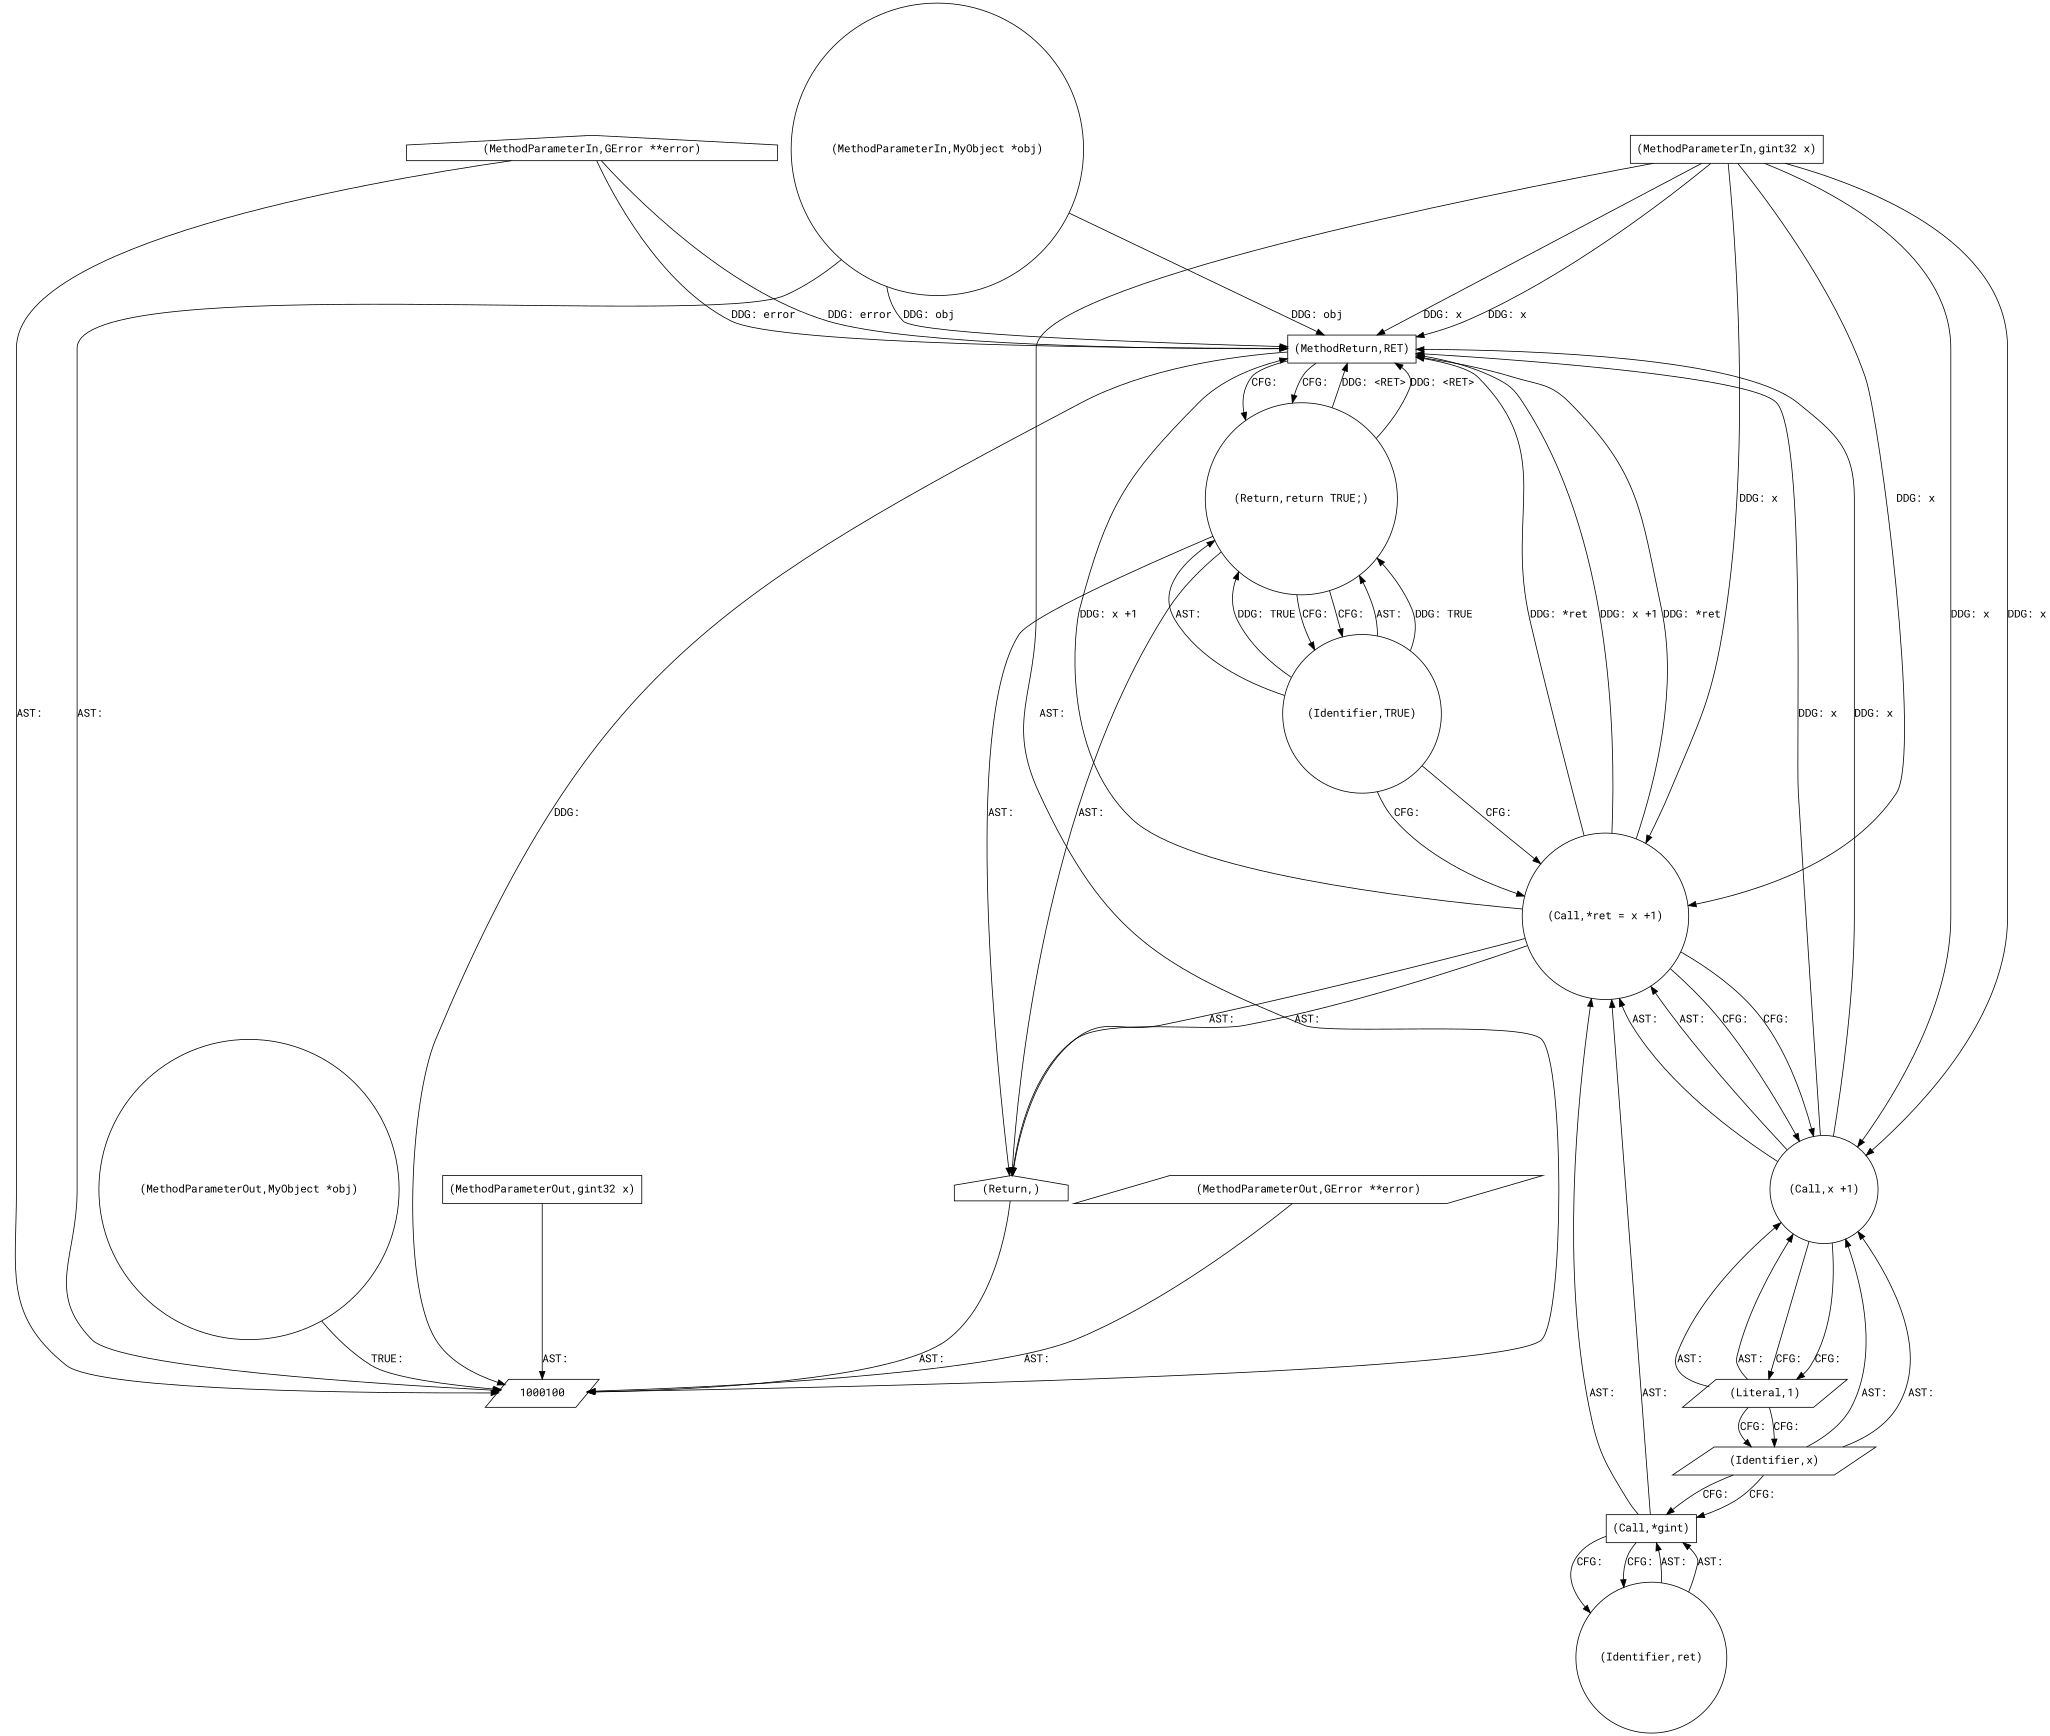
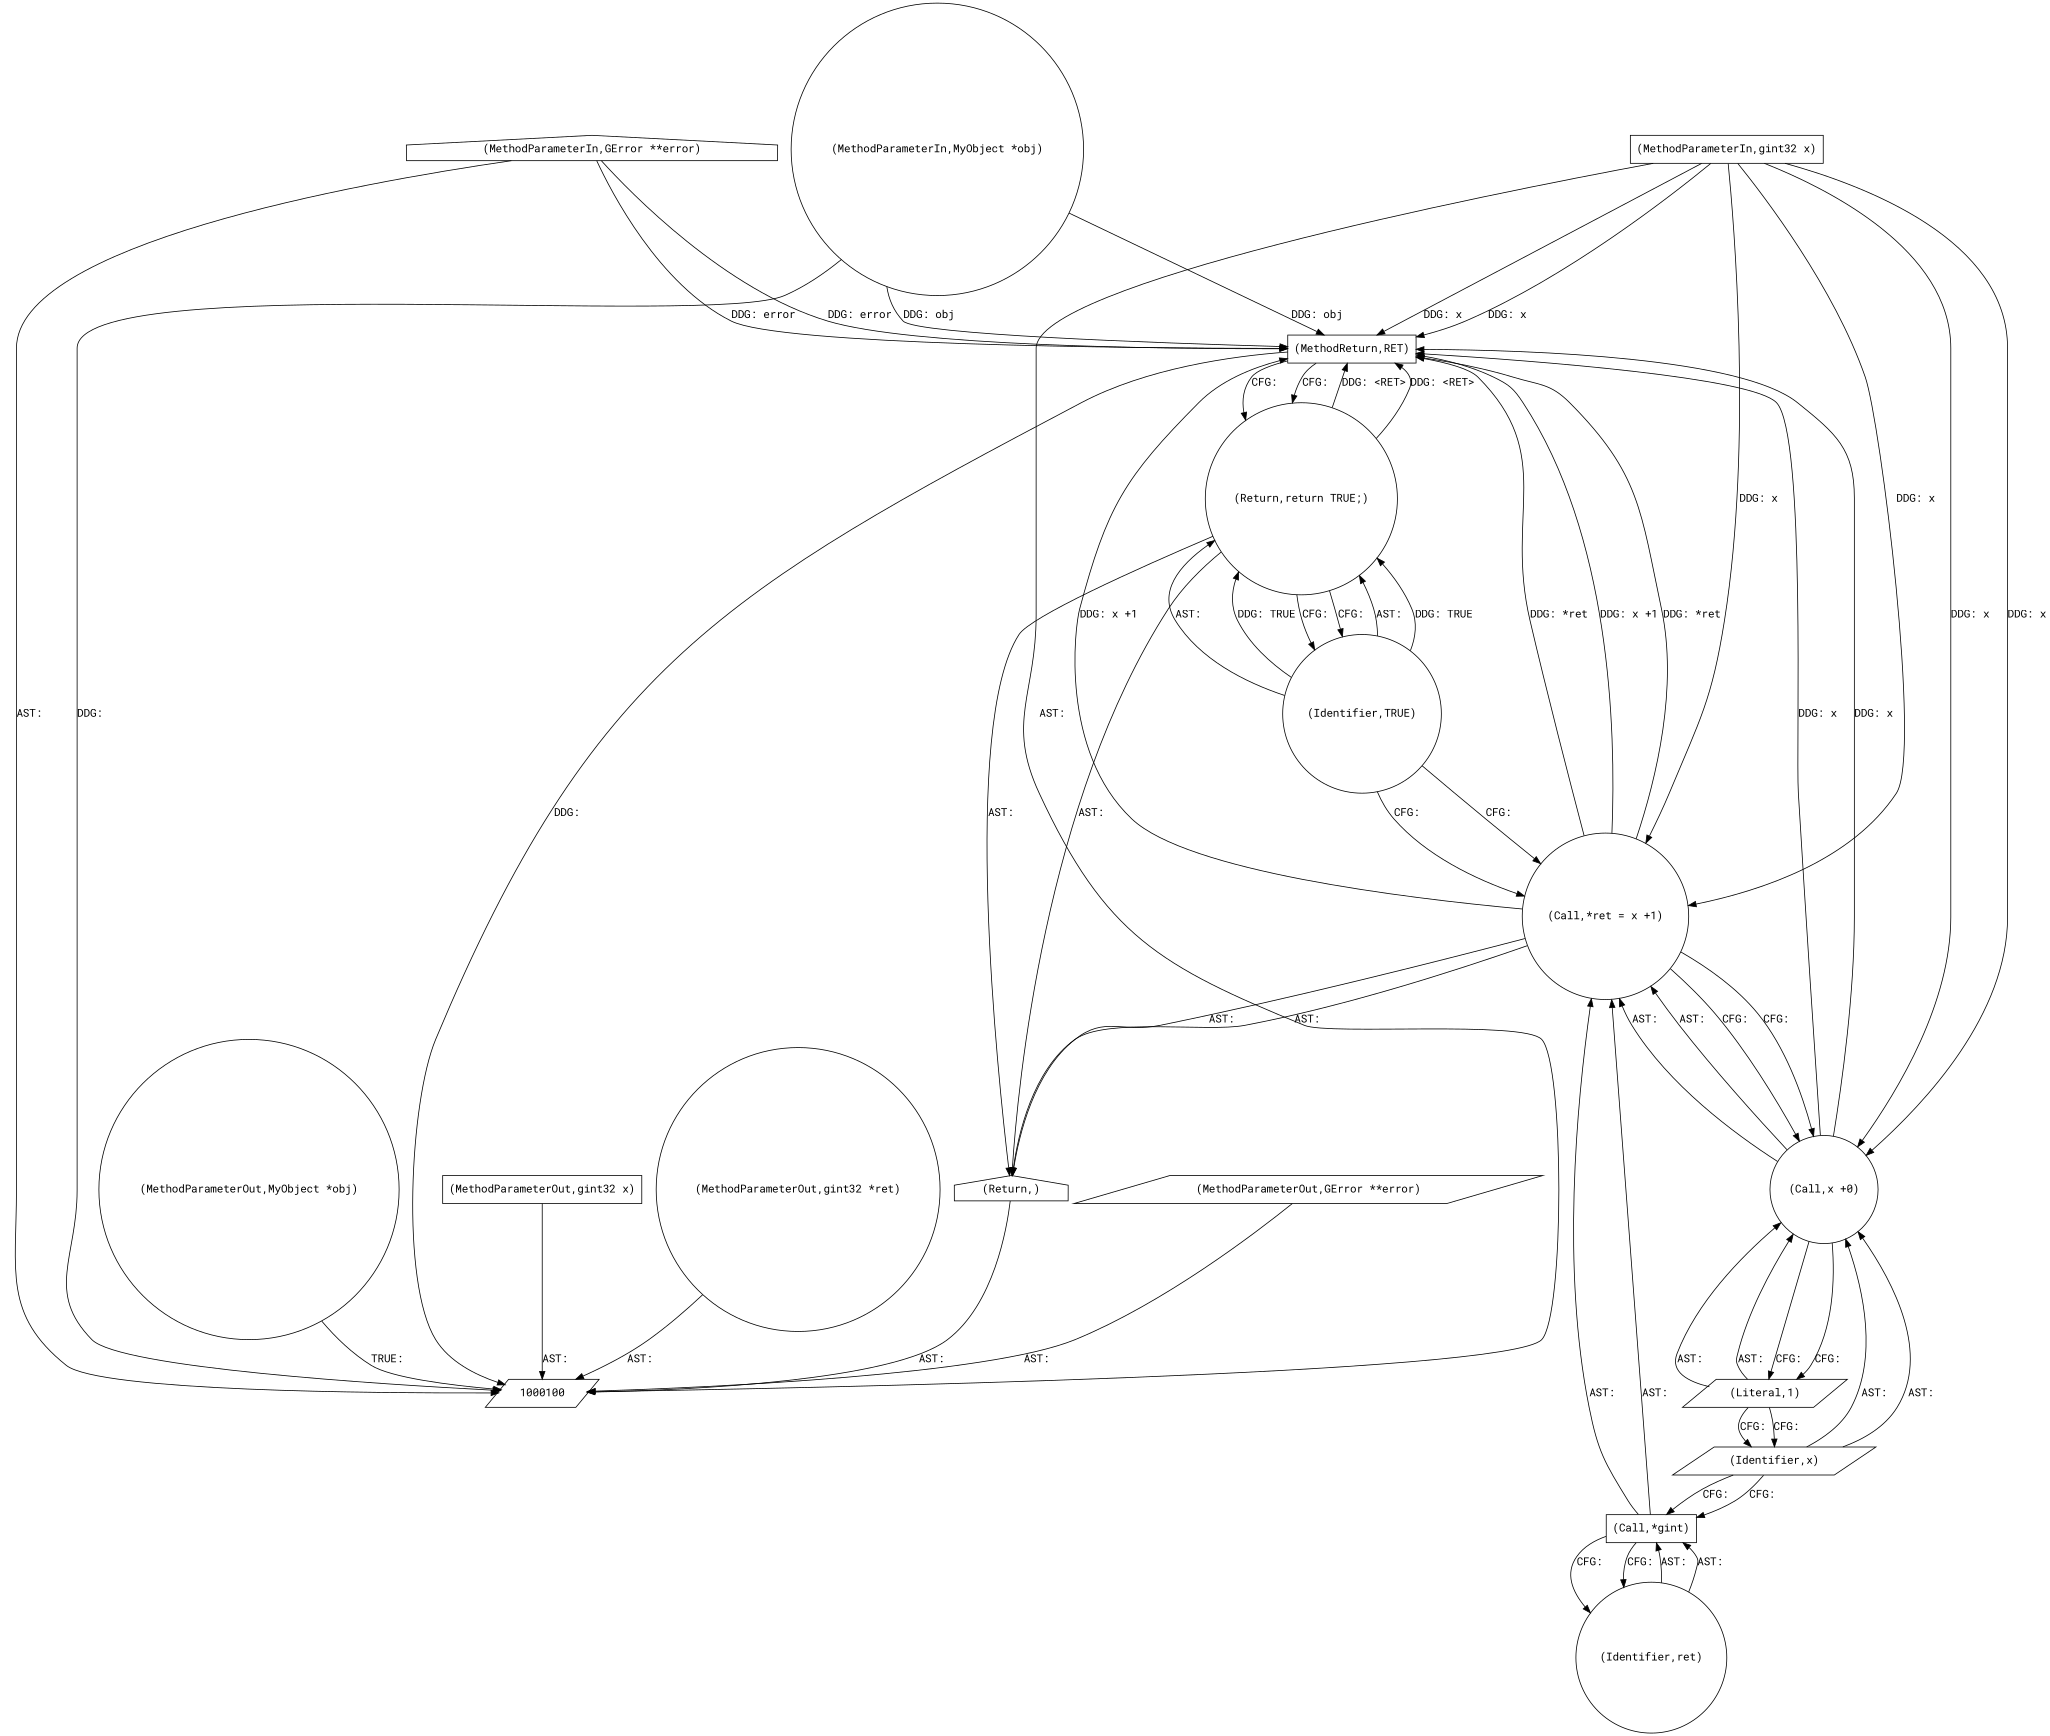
(93, 714) -> (93, 714)
none -> (798, 1190)
(1824, 1190) -> (1824, 1190)
